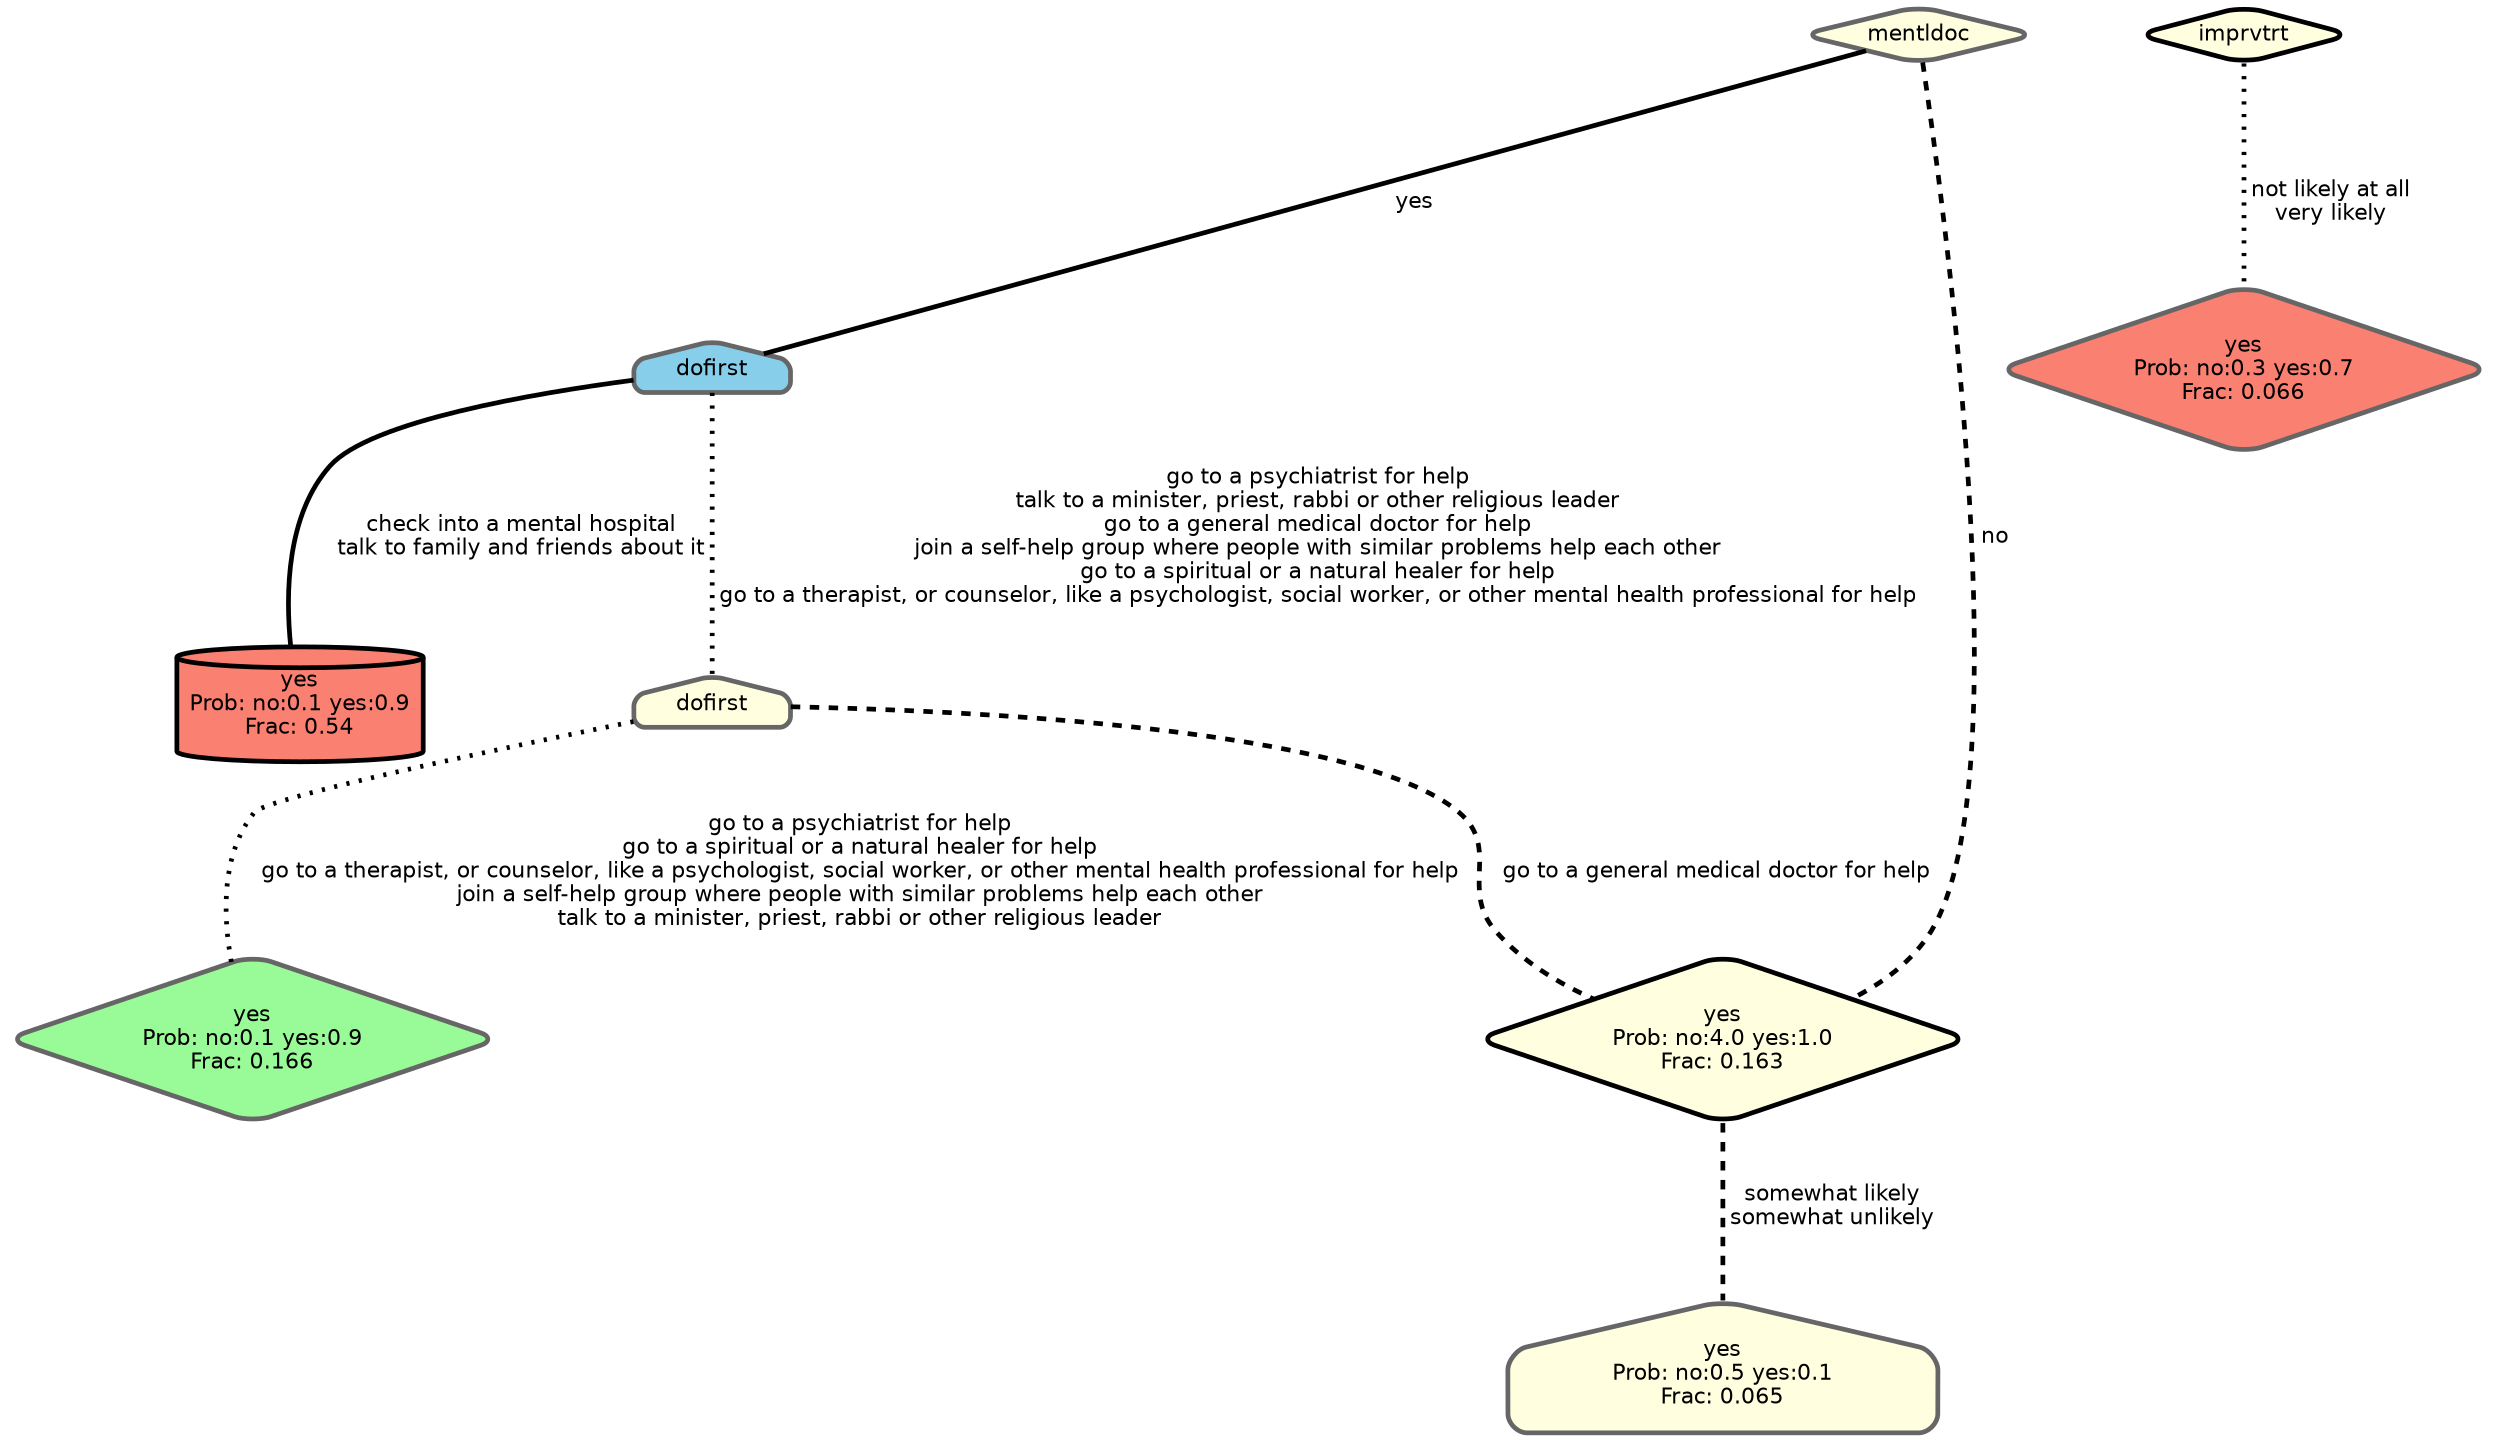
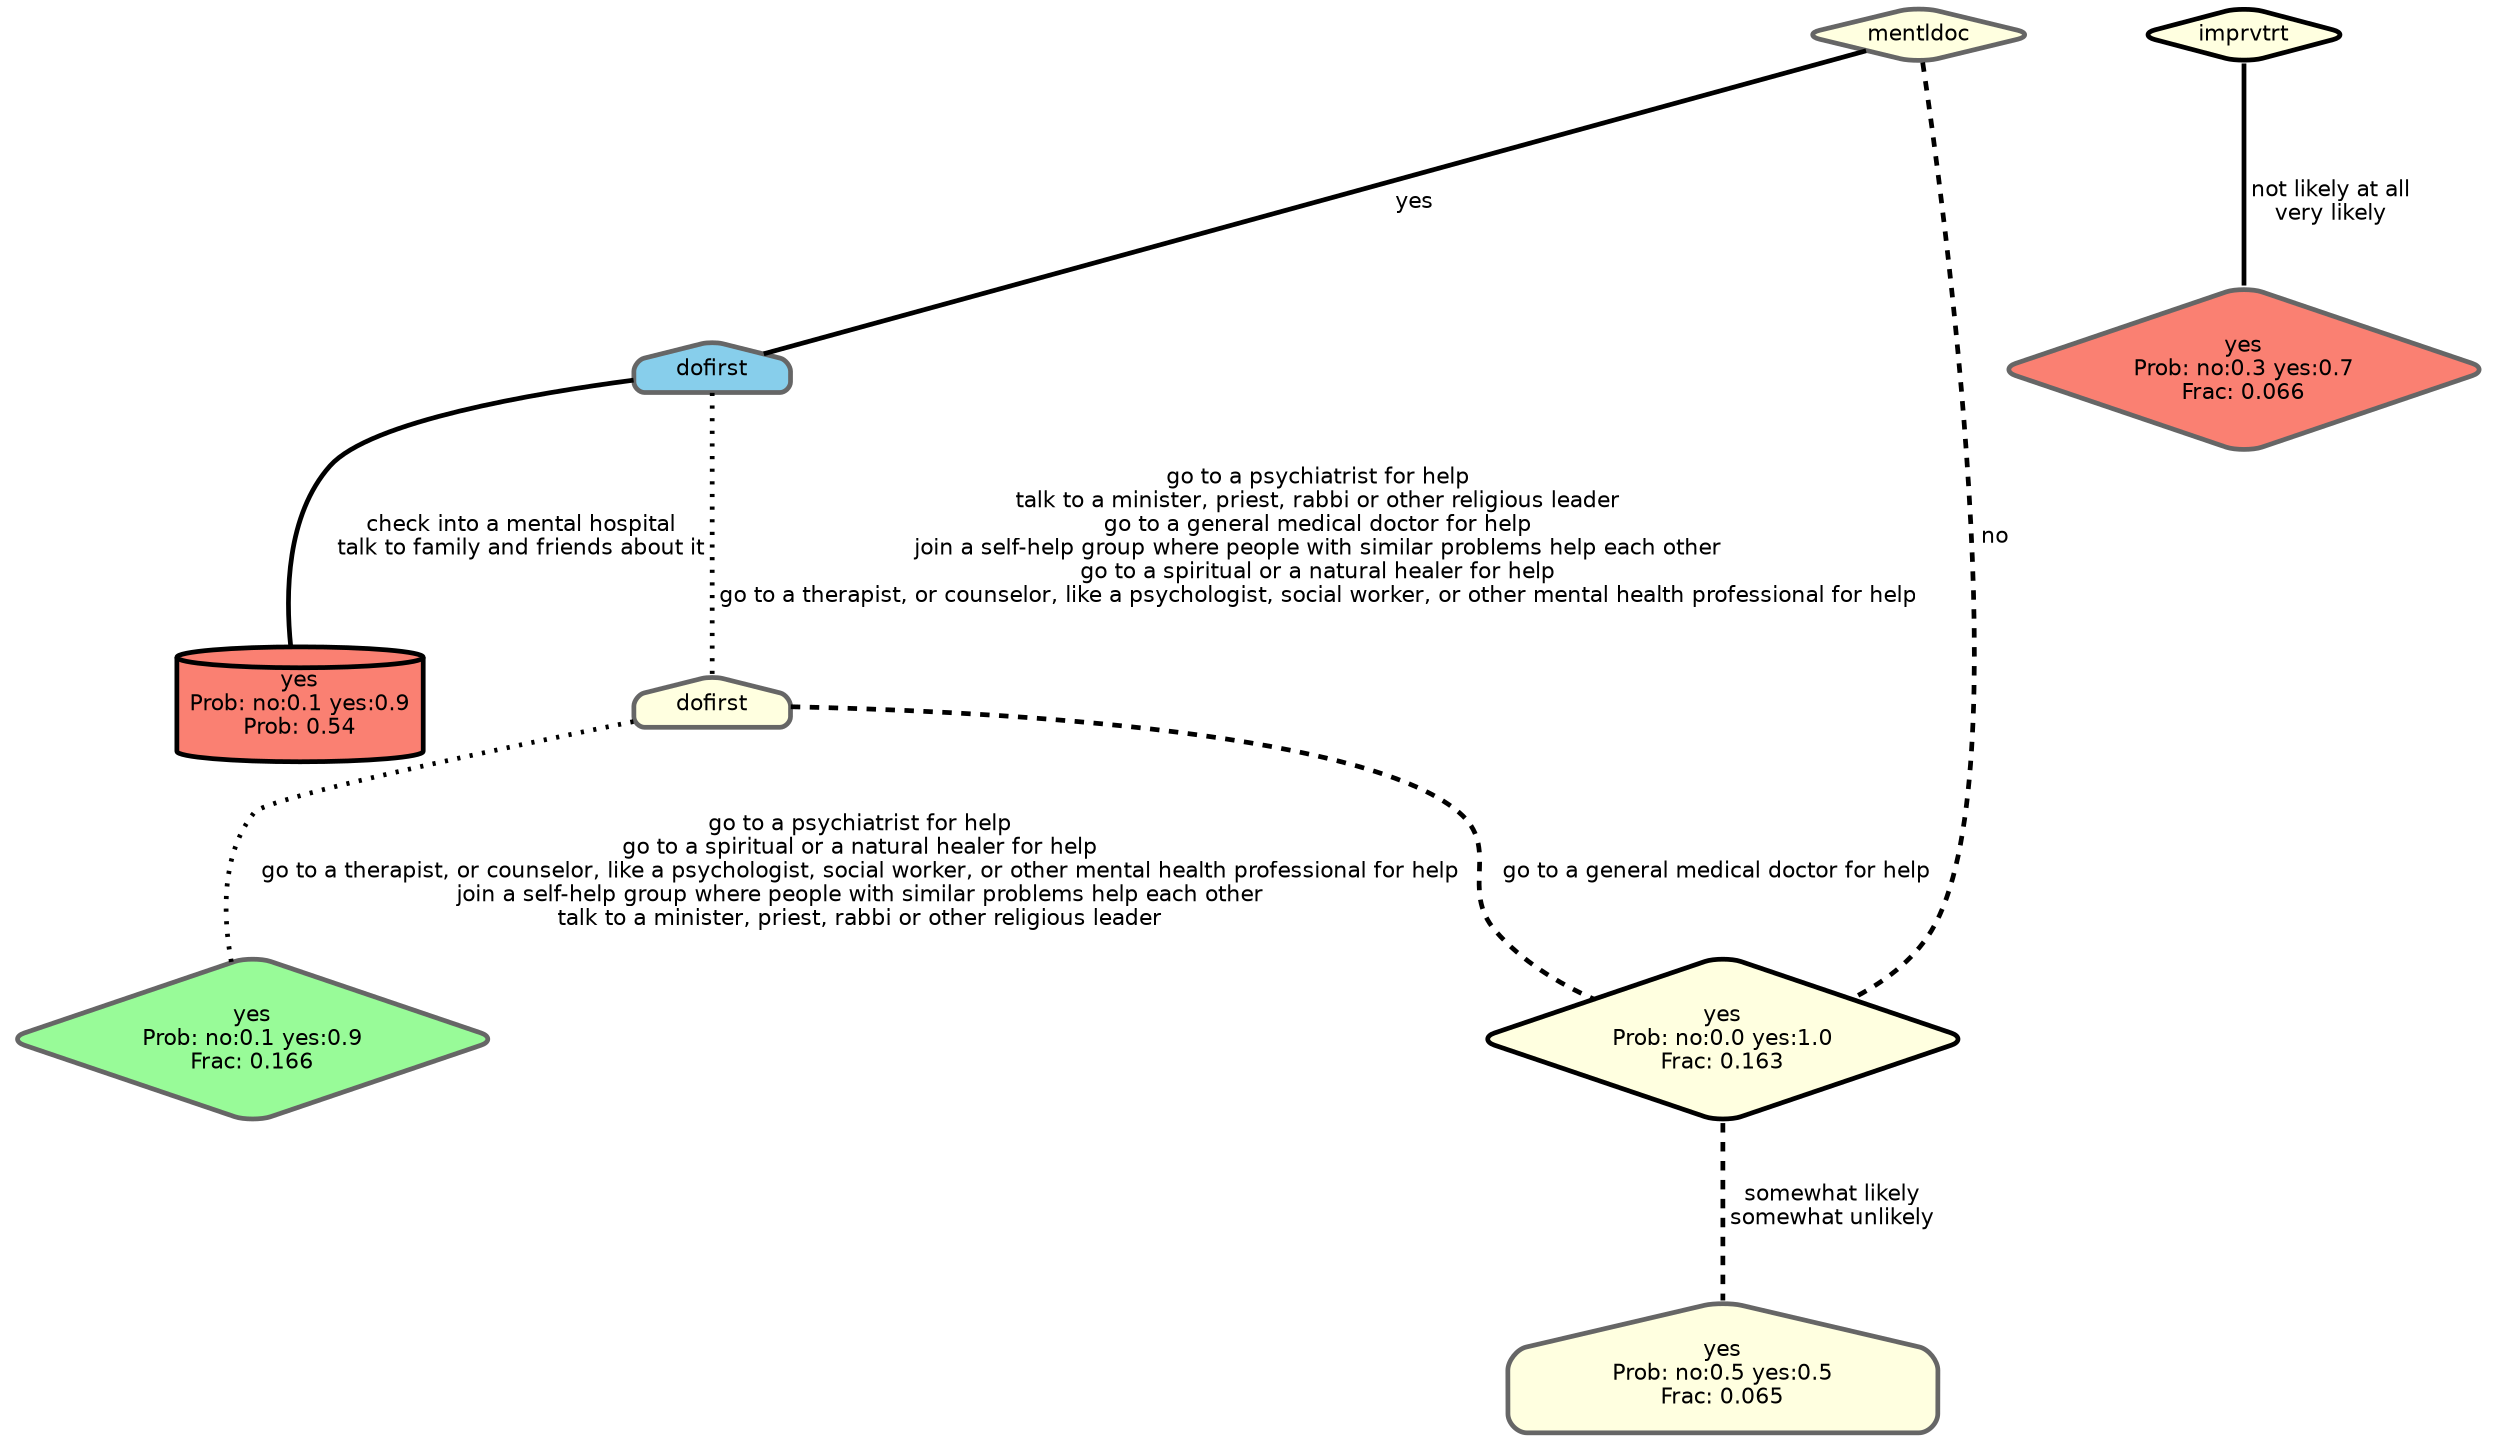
(2244, 174) -> (2244, 174)
(300, 704) -> (300, 704)
(1723, 1039) -> (1723, 1039)
(1723, 1374) -> (1723, 1374)
